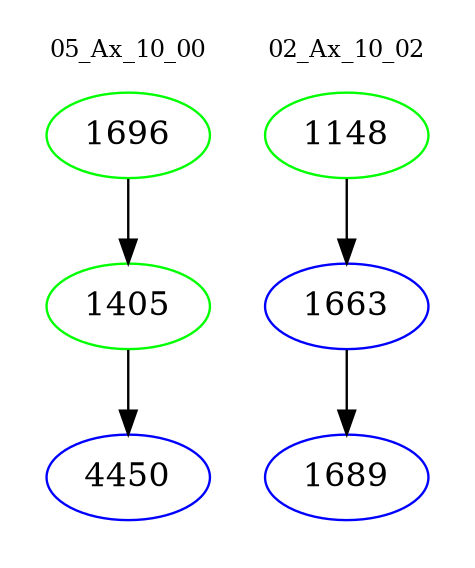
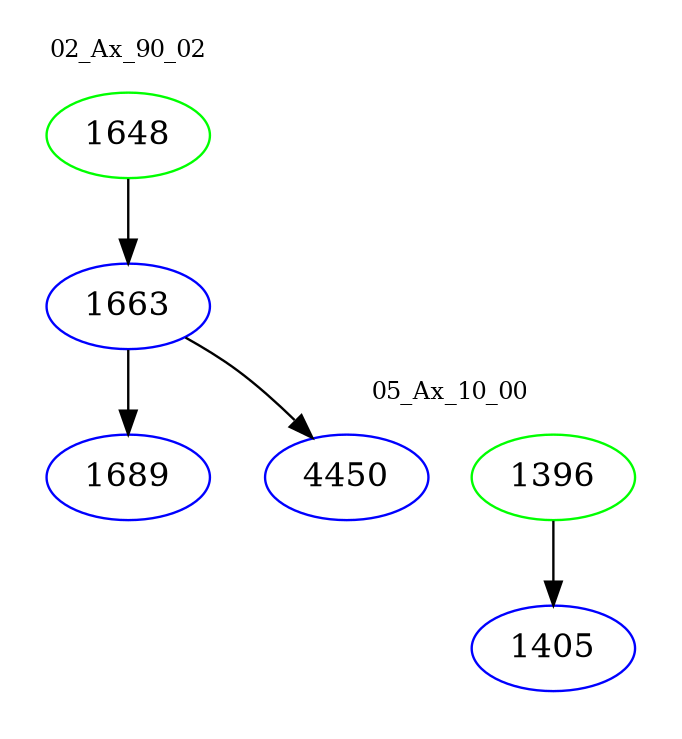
(347, 51) -> (128, 51)
(128, 135) -> (553, 477)
(347, 135) -> (128, 135)
(128, 306) -> (553, 648)
(128, 380) -> (262, 390)
